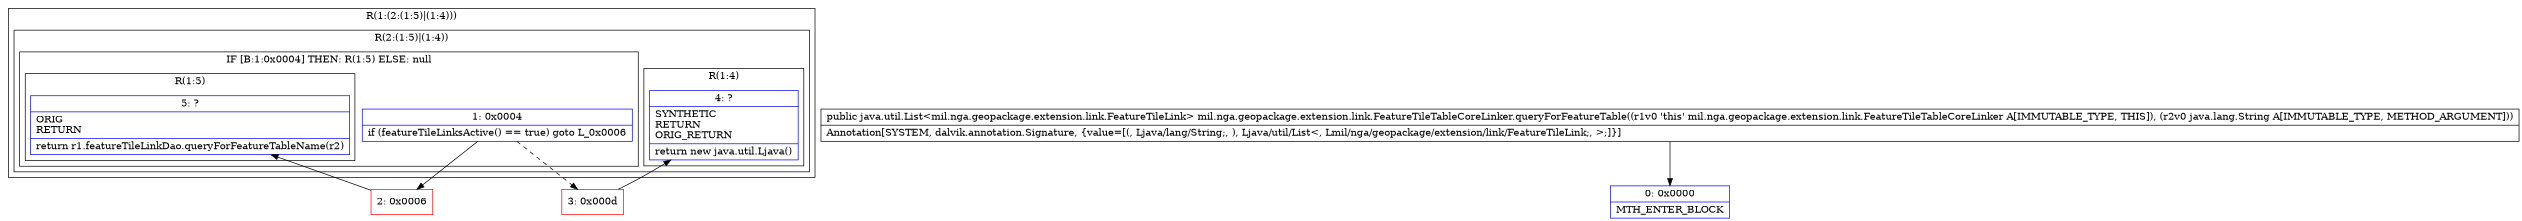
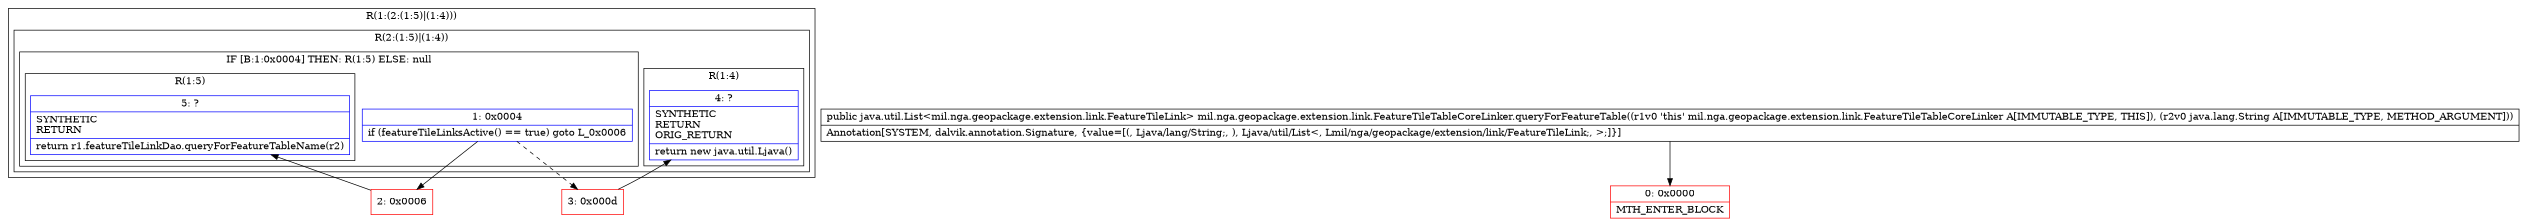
(50, 120) -> (67, 120)
(1670, 202) -> (1670, 202)
